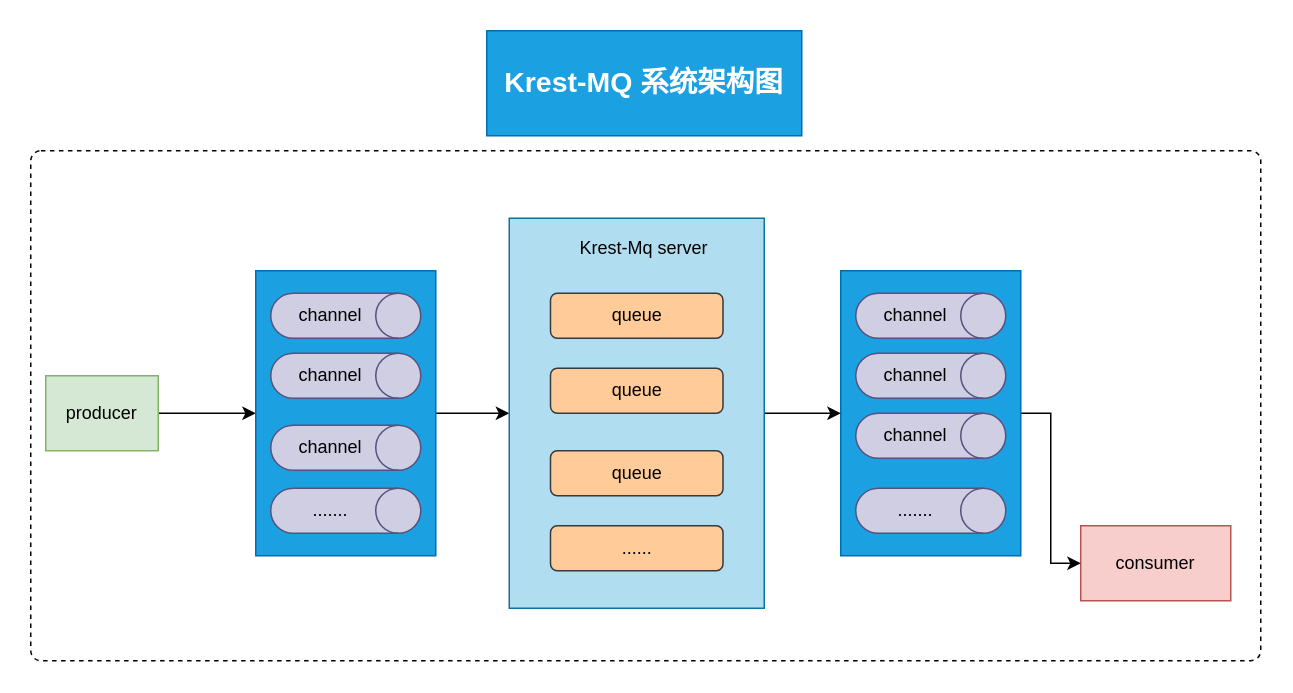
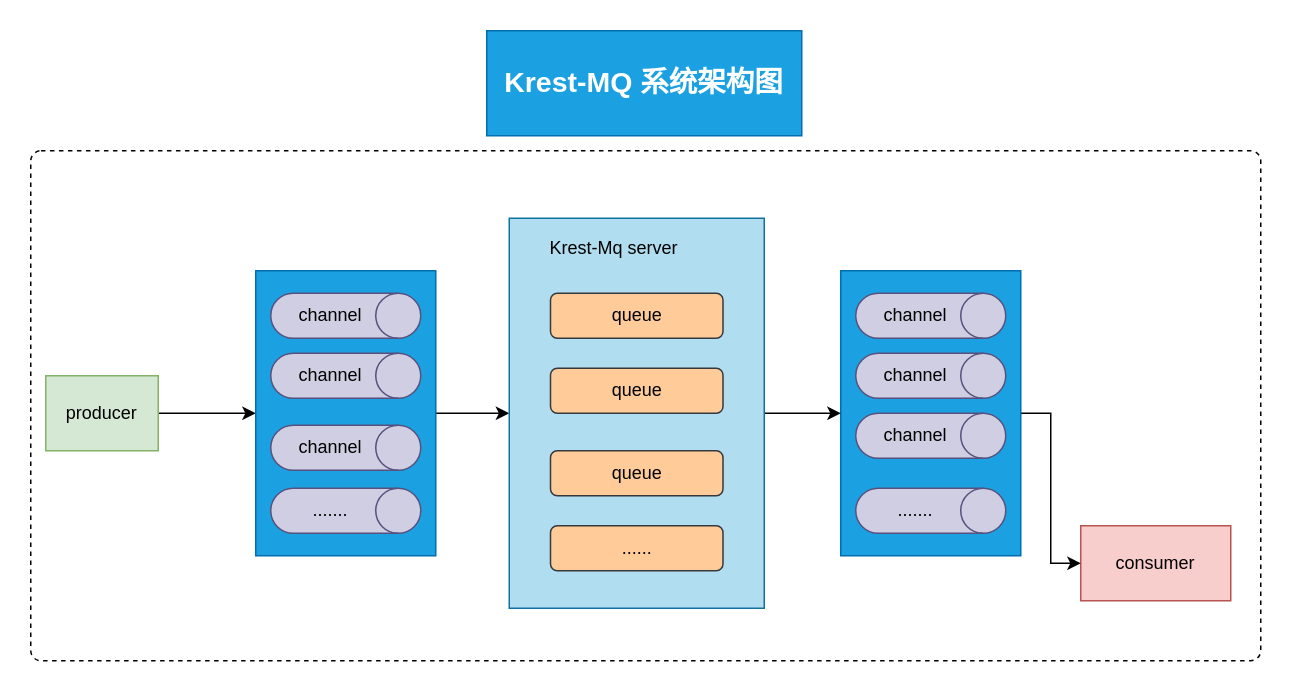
(644, 248) -> (614, 248)
